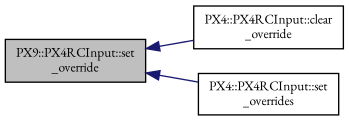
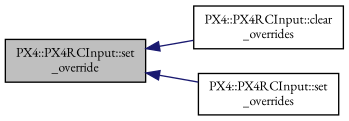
(269, 27) -> (269, 27)
(75, 61) -> (75, 61)
